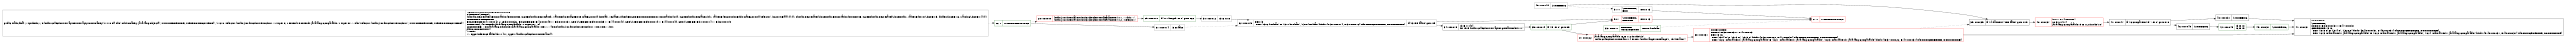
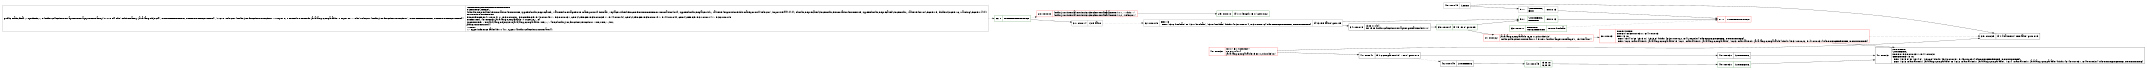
(1559, 6) -> (1465, 6)
(1589, 8) -> (1494, 7)
(1217, 19) -> none
(1632, 19) -> (1538, 19)
(2031, 22) -> (1628, 48)
